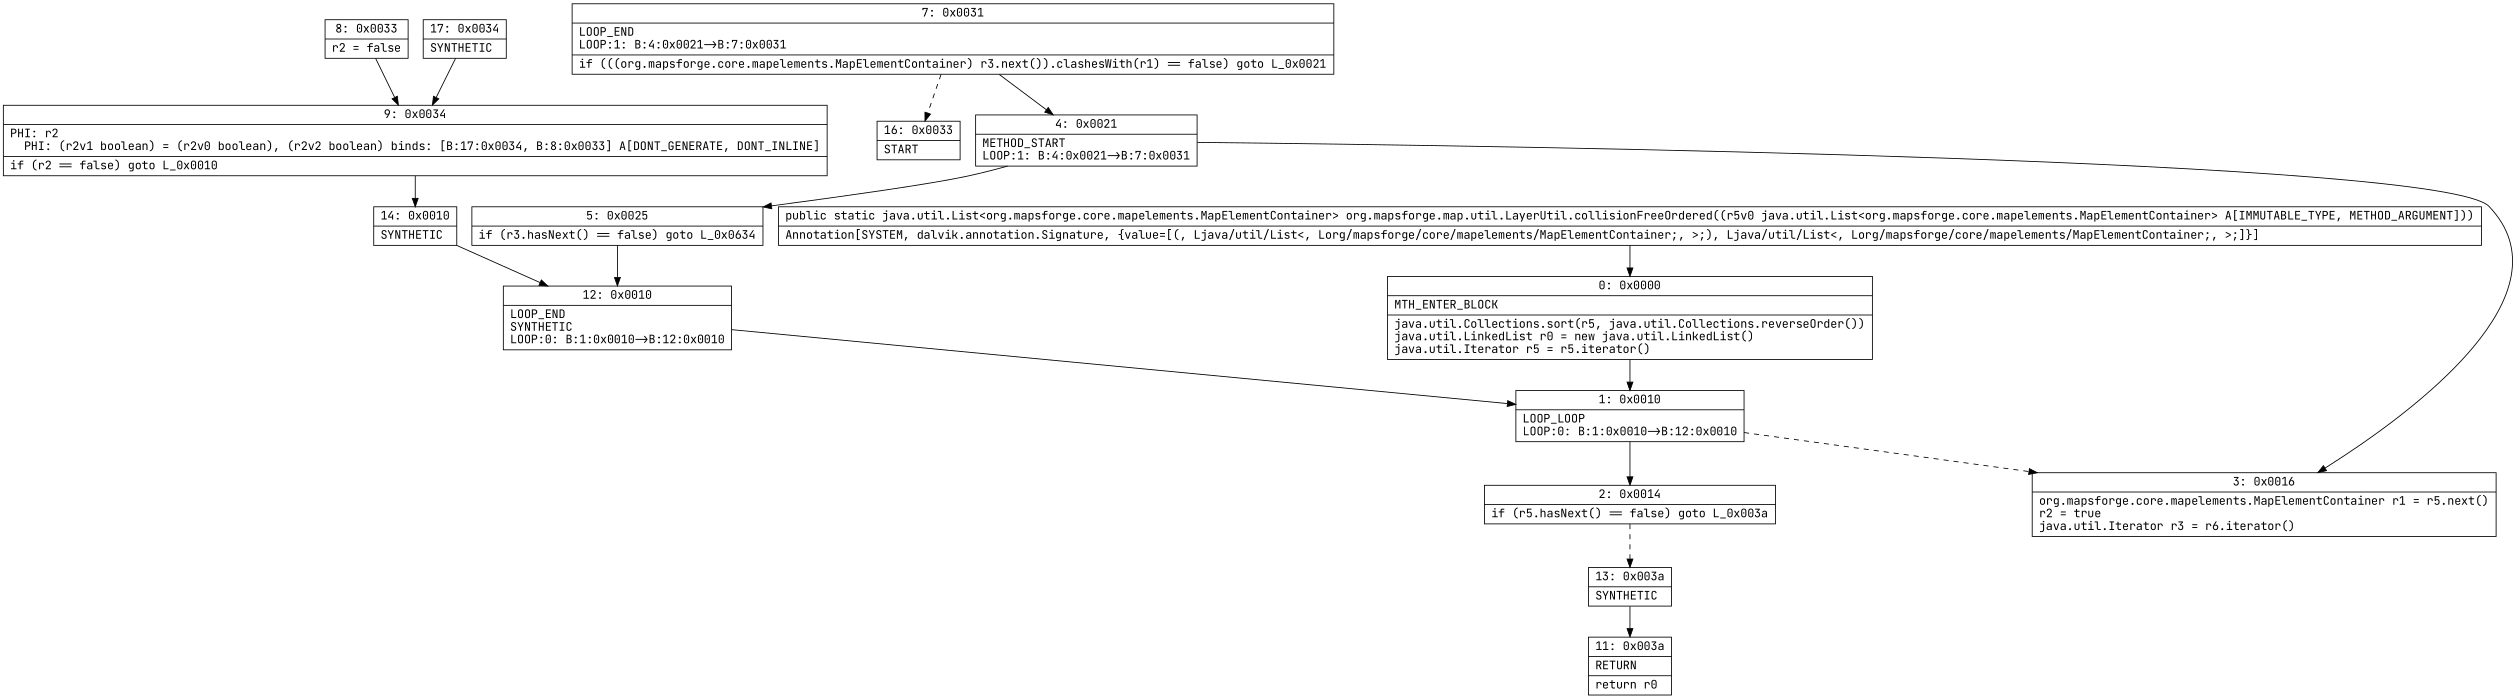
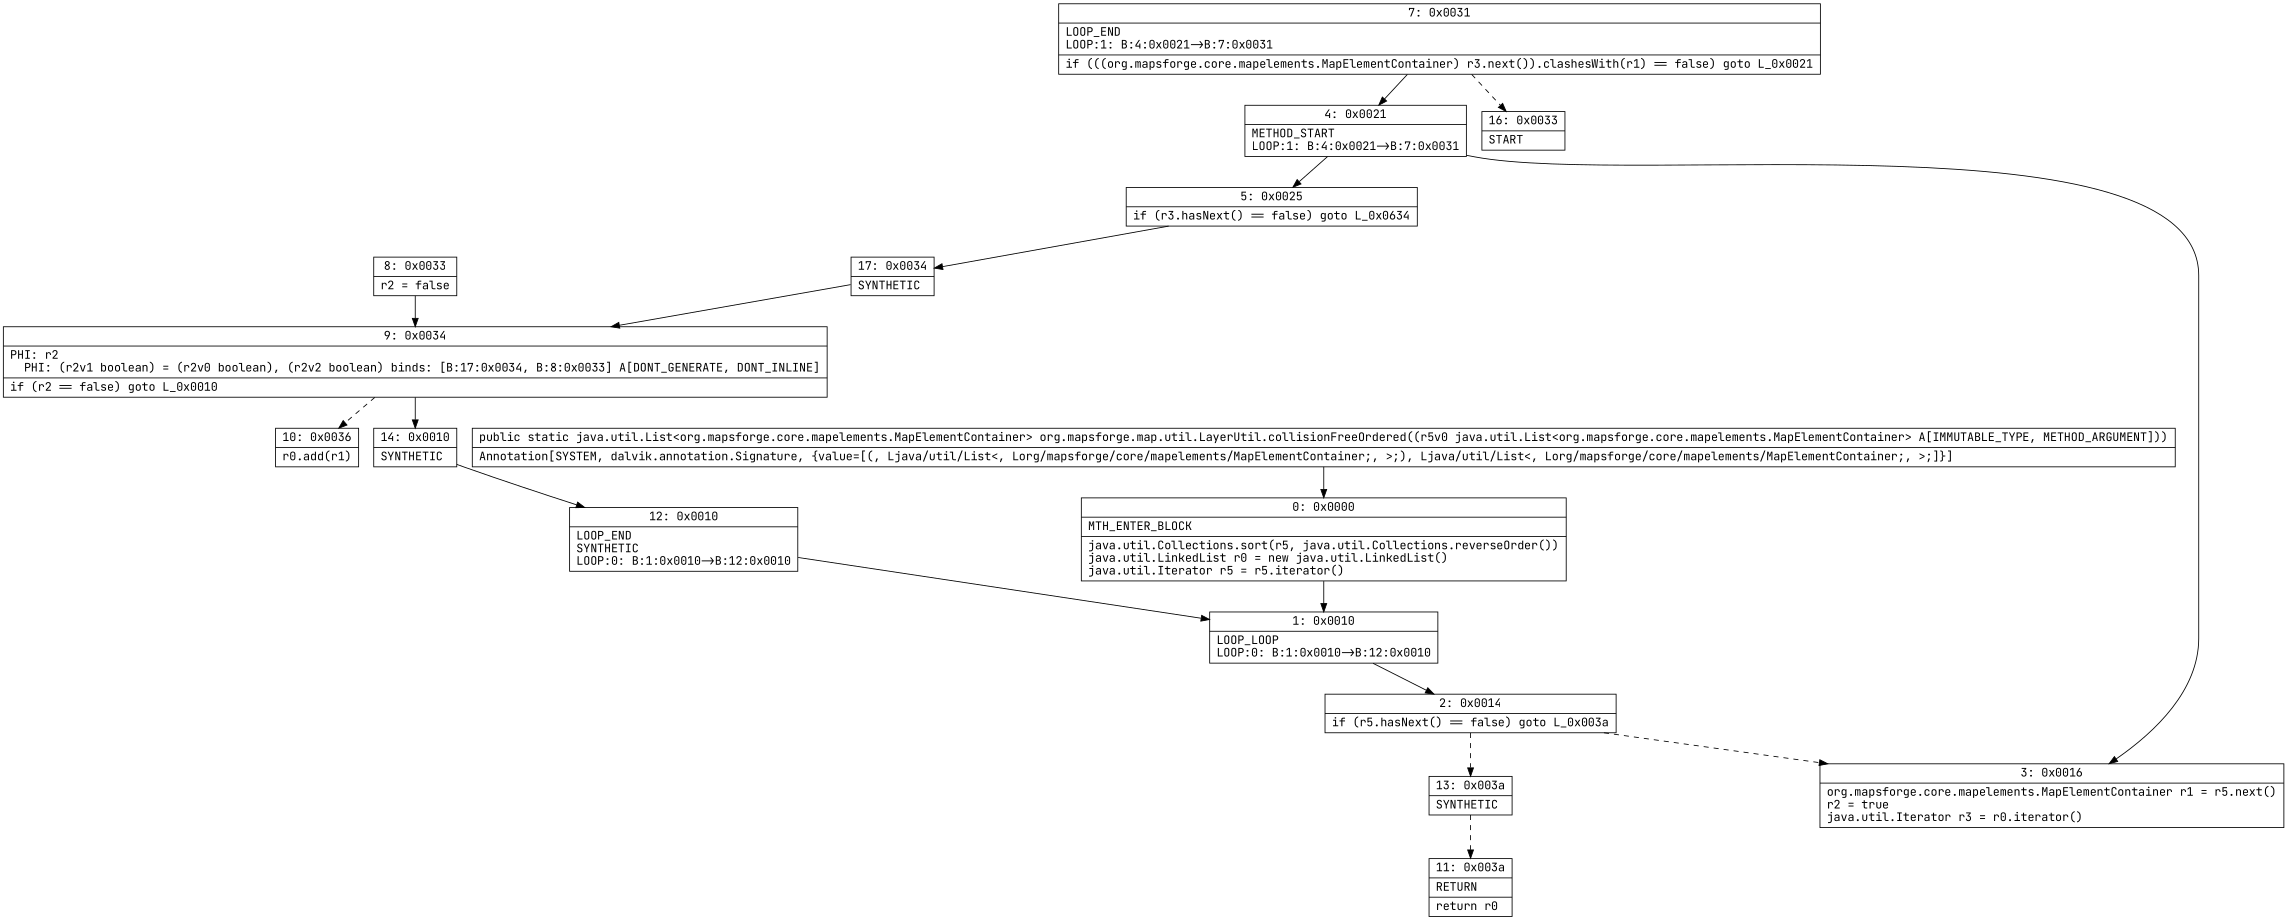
(617, 261) -> (1056, 246)
none -> (317, 448)
(1886, 452) -> (1712, 748)
(2167, 526) -> (1955, 817)
(1630, 617) -> (1471, 832)
